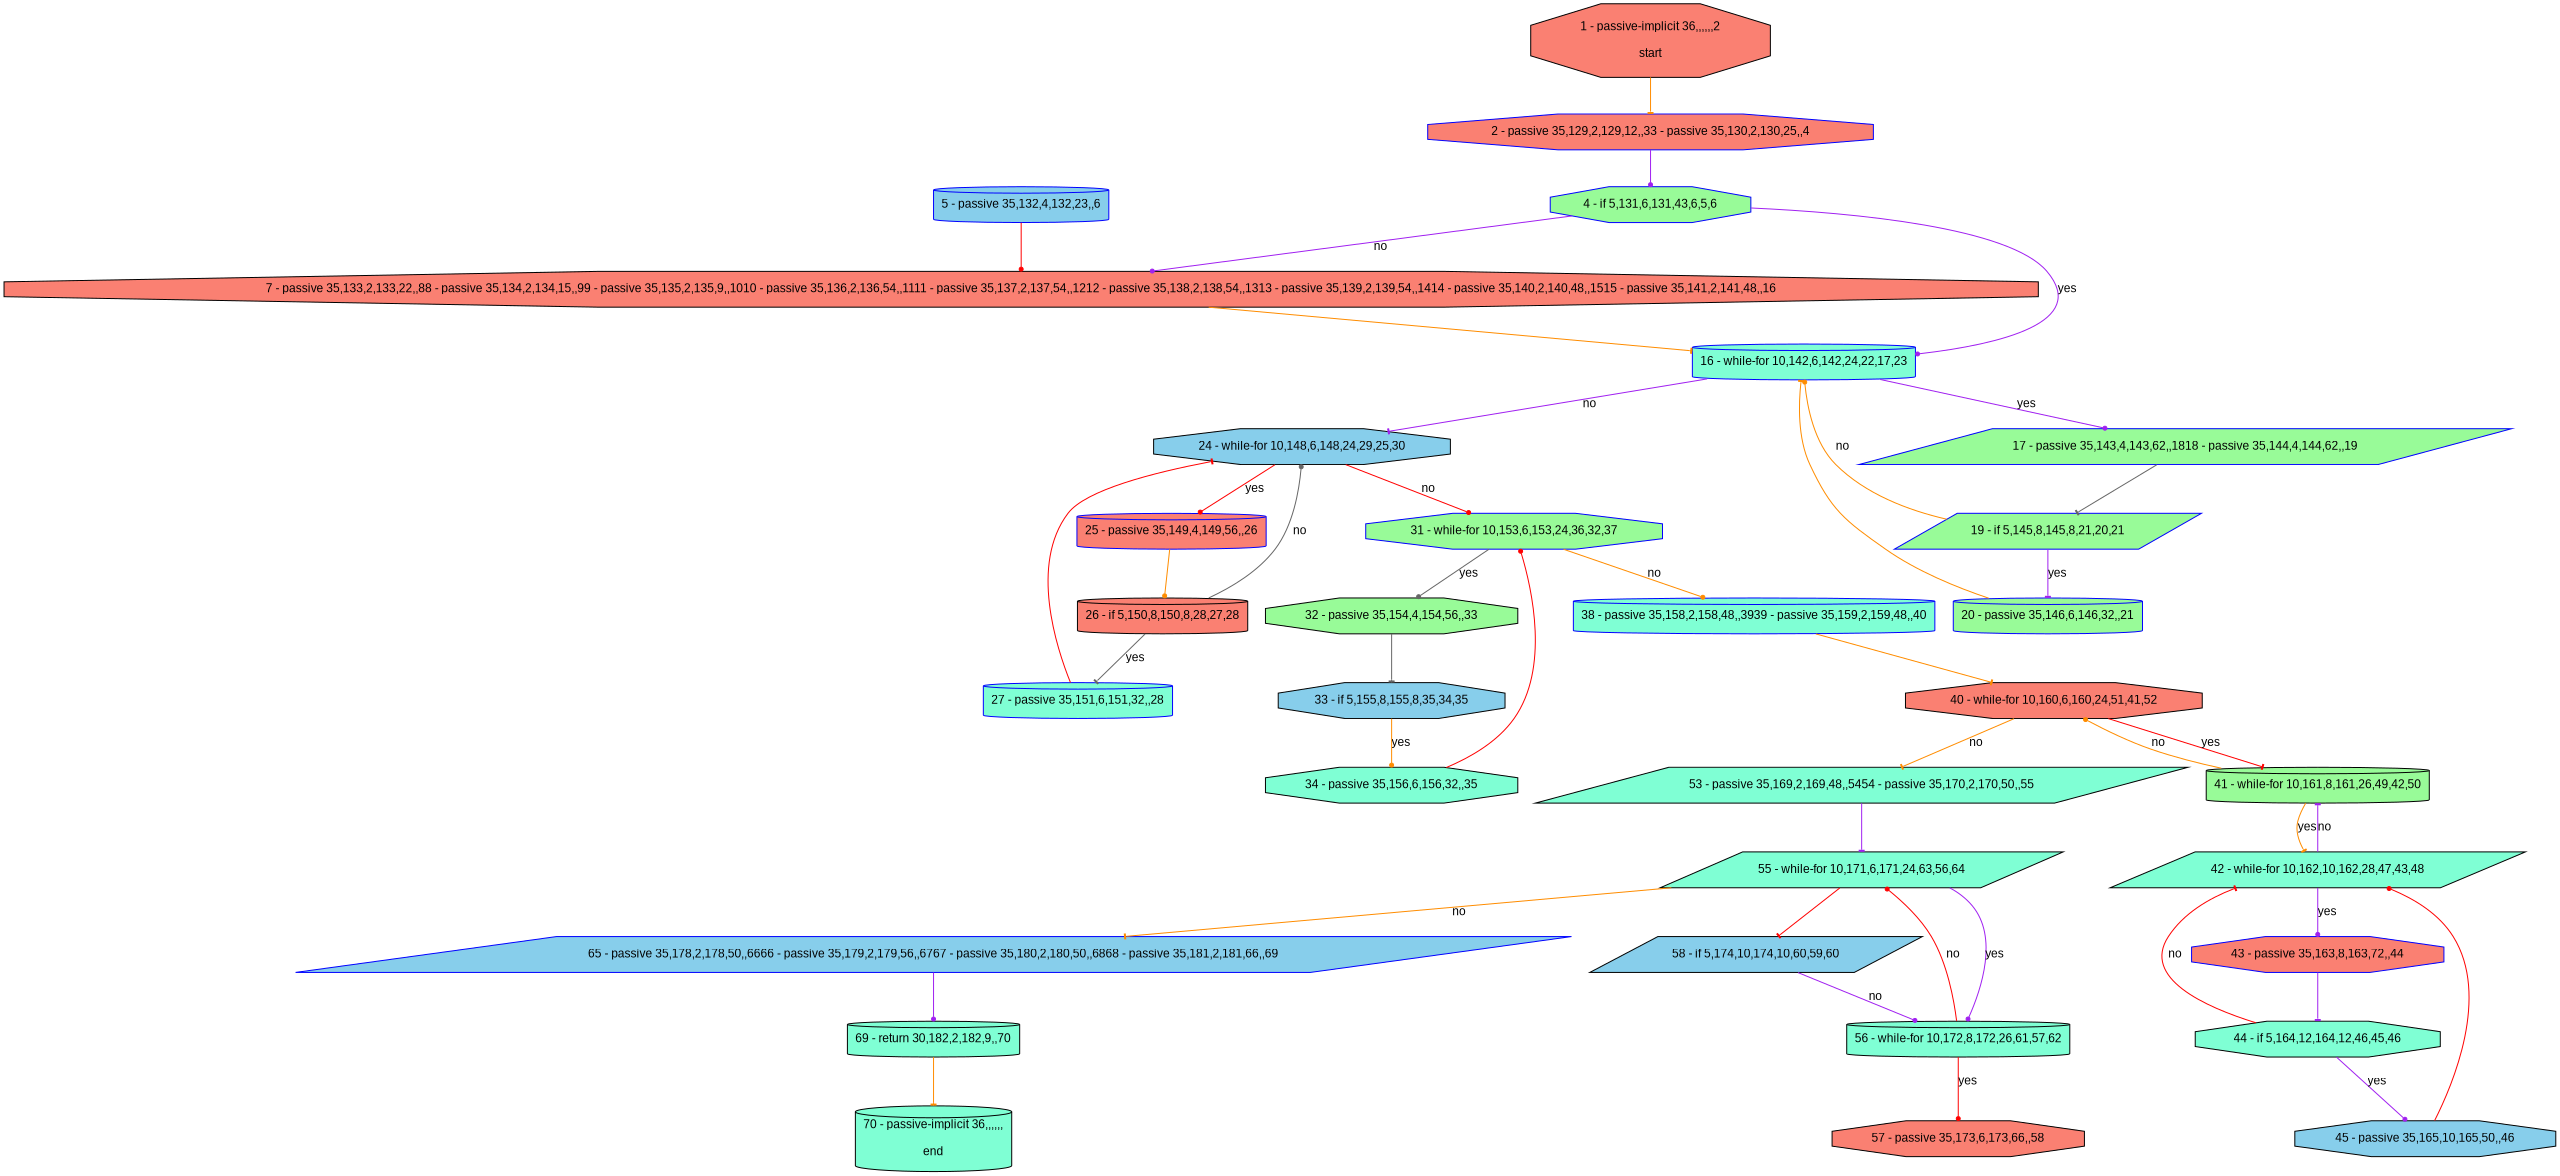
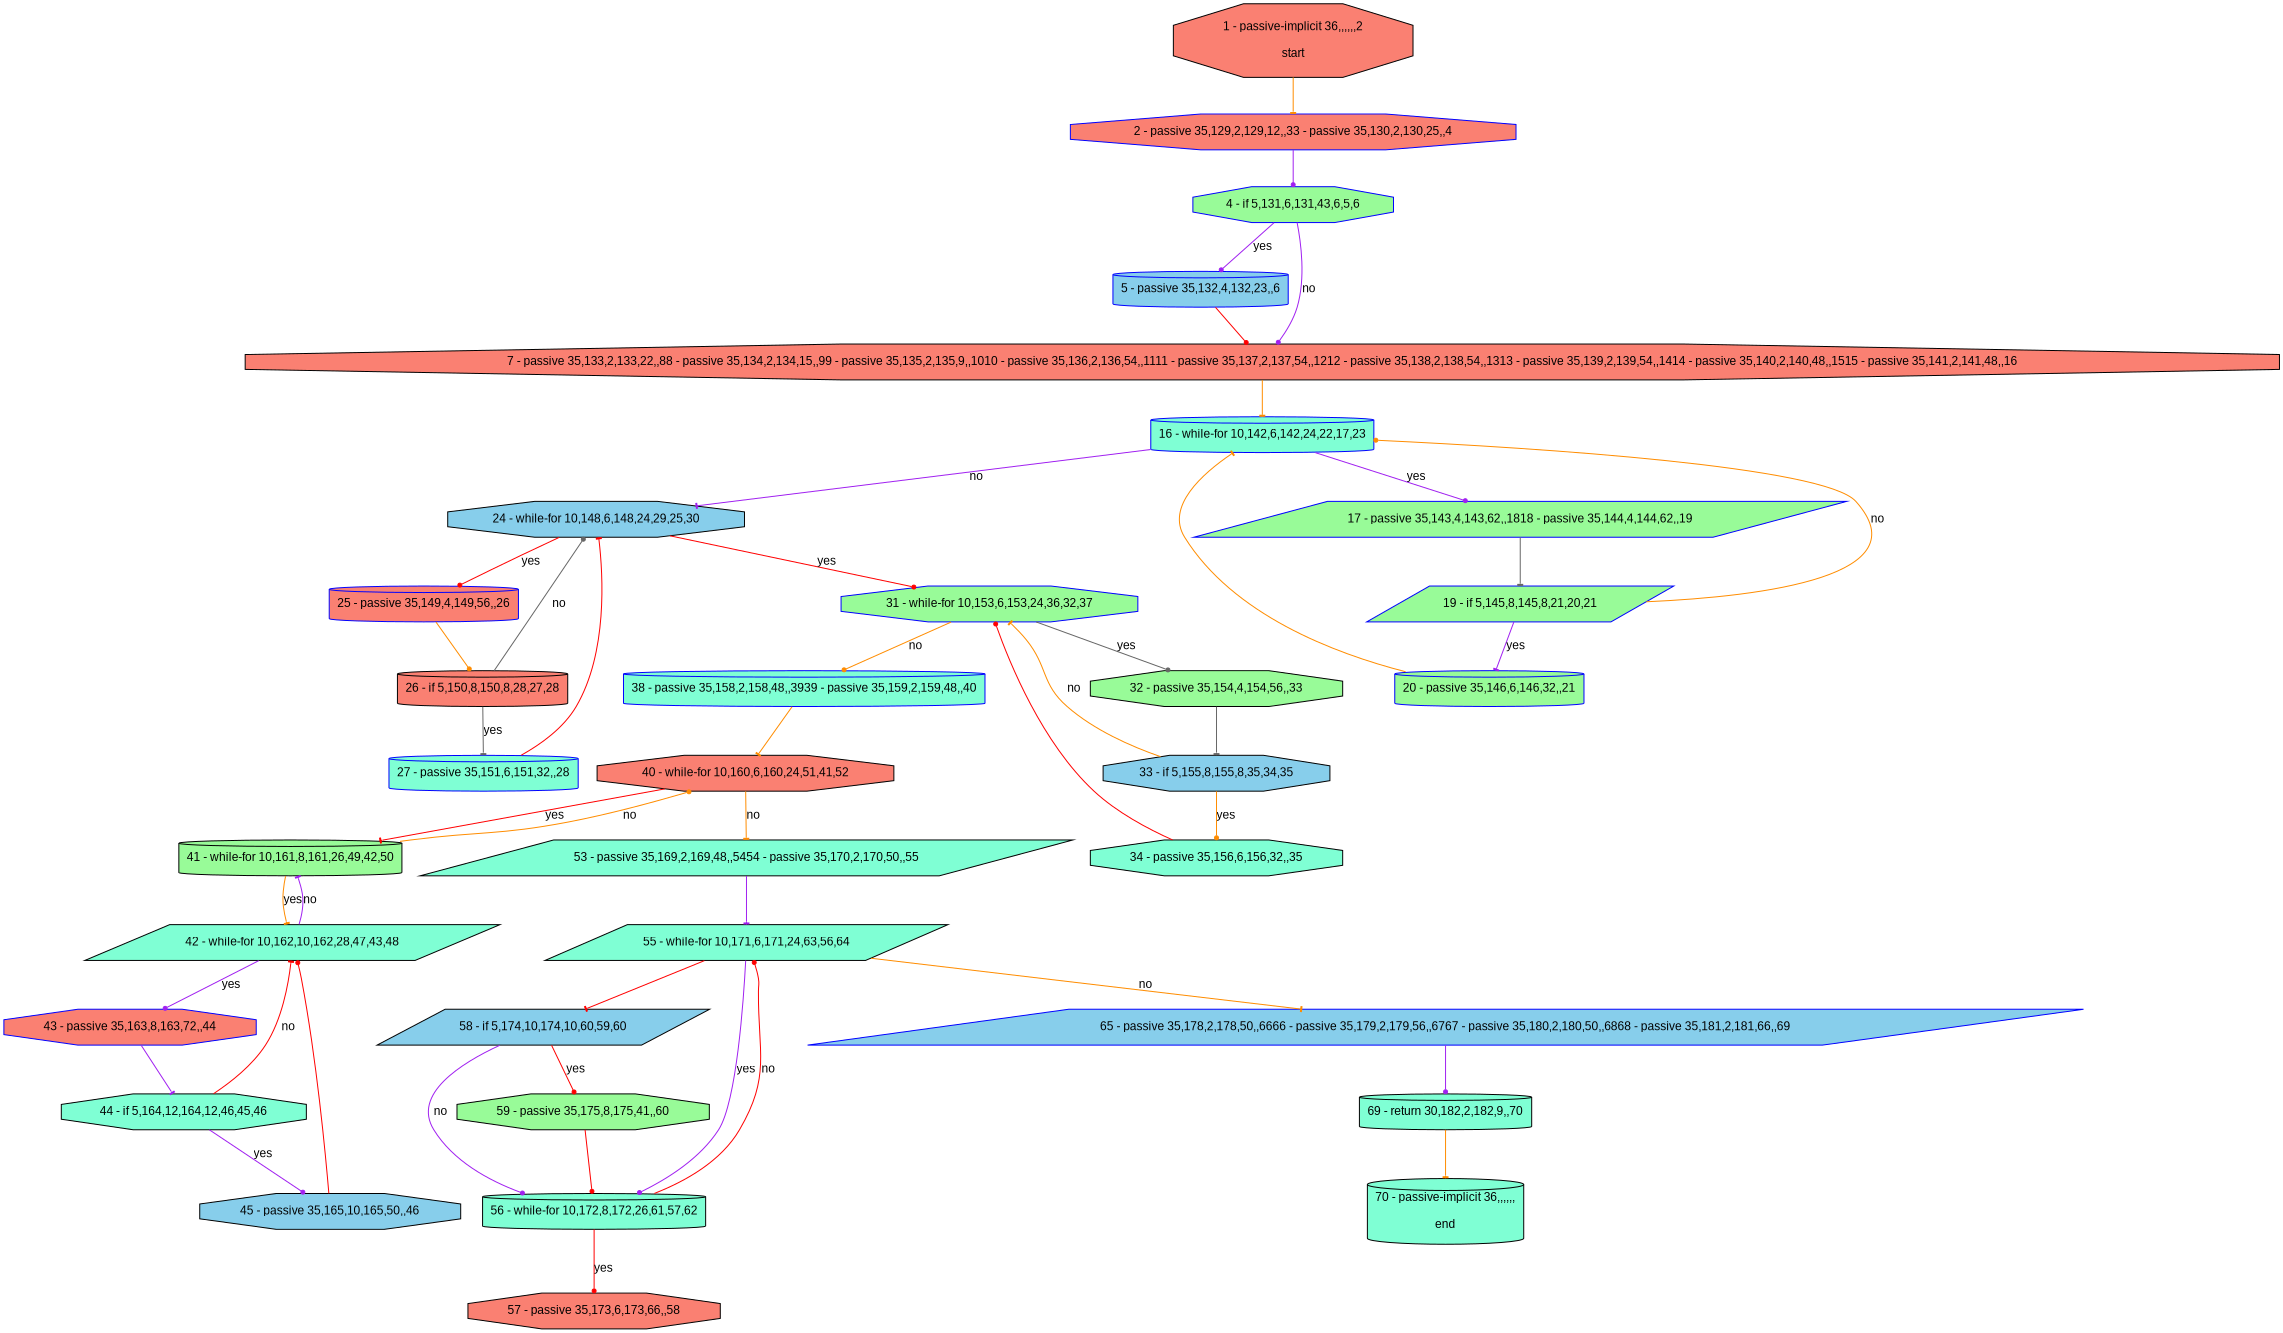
(1994, 242) -> (1248, 246)
(1428, 489) -> (827, 562)
none -> (1069, 708)
none -> (583, 1112)
